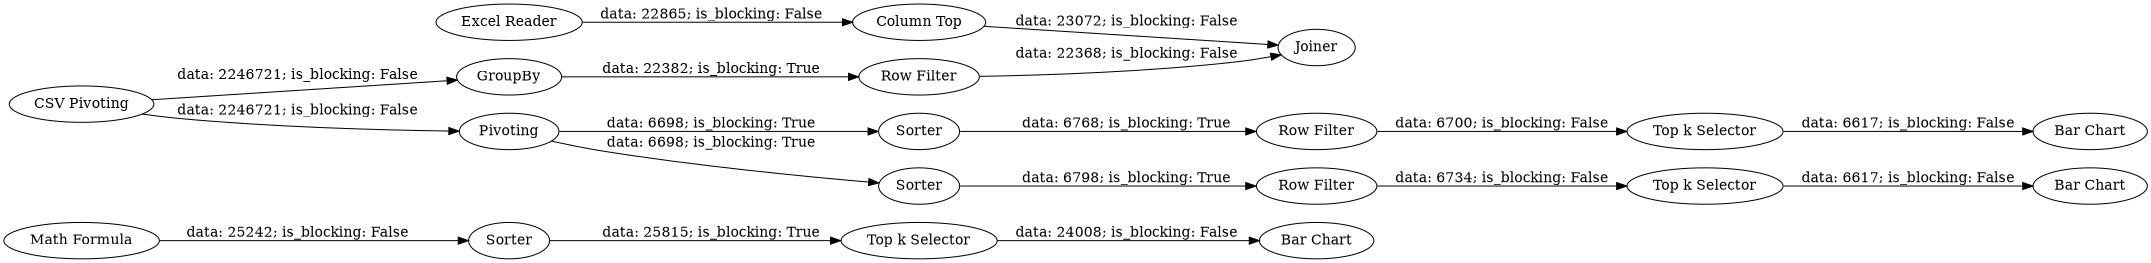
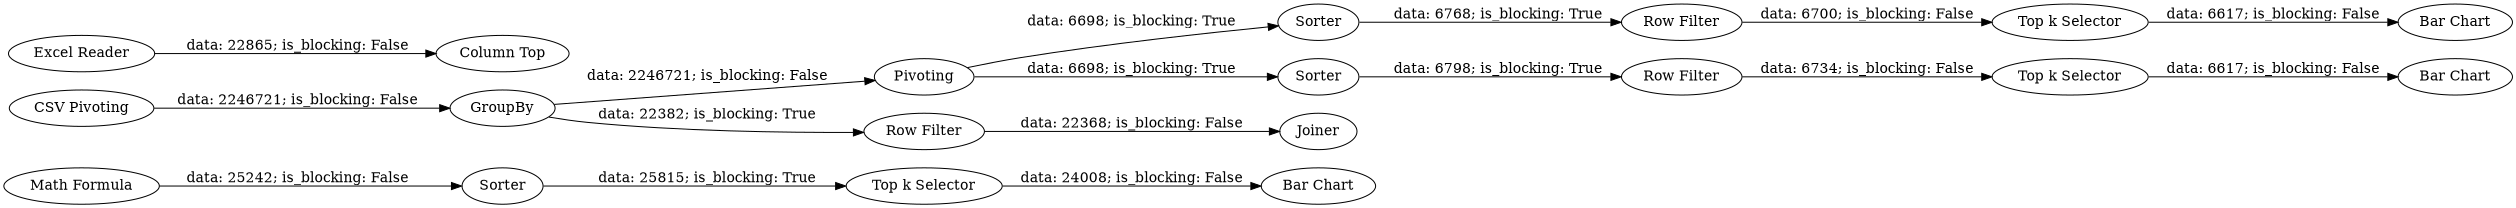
(1126, 35) -> none
(295, 126) -> (709, 93)
